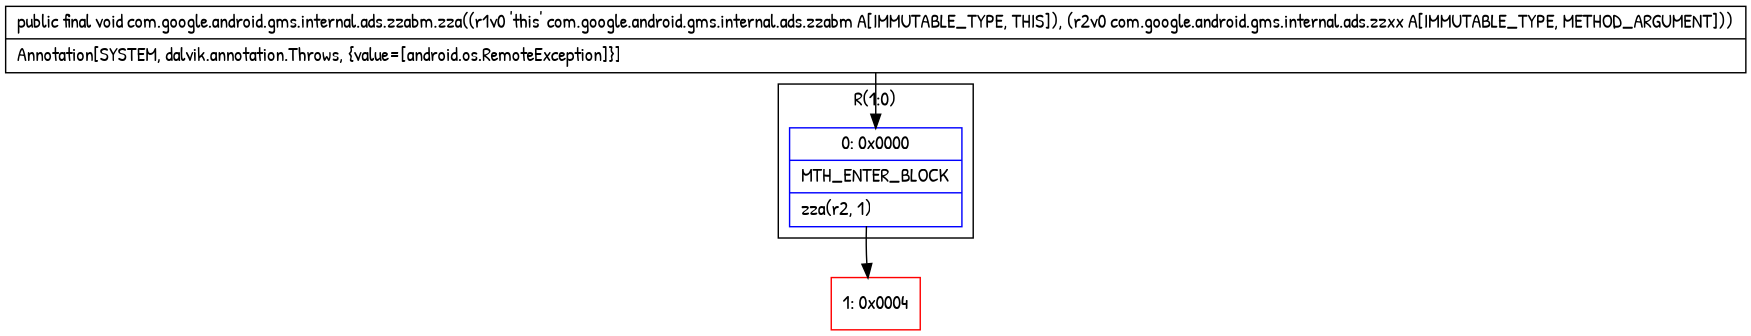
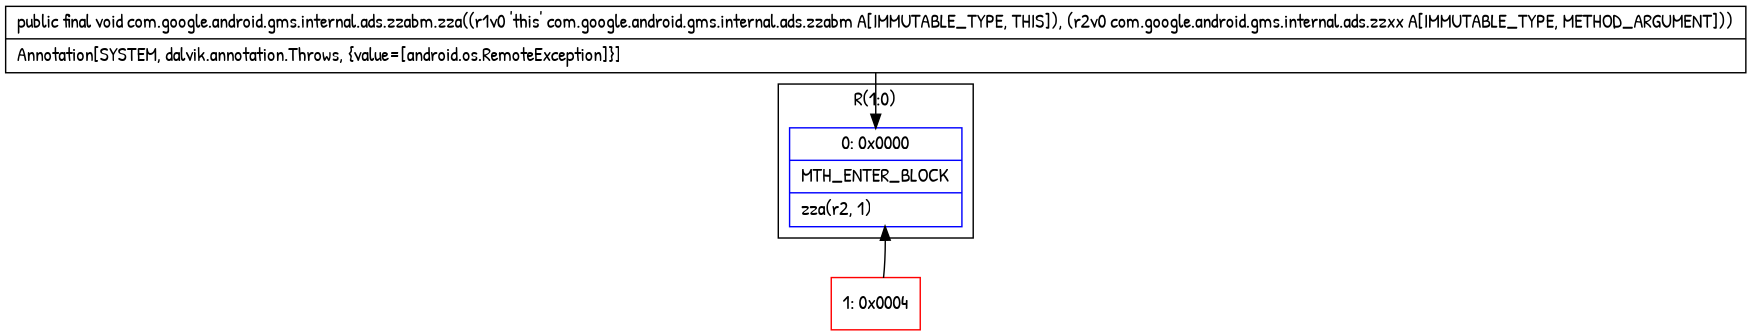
(866, 247) -> (885, 259)
